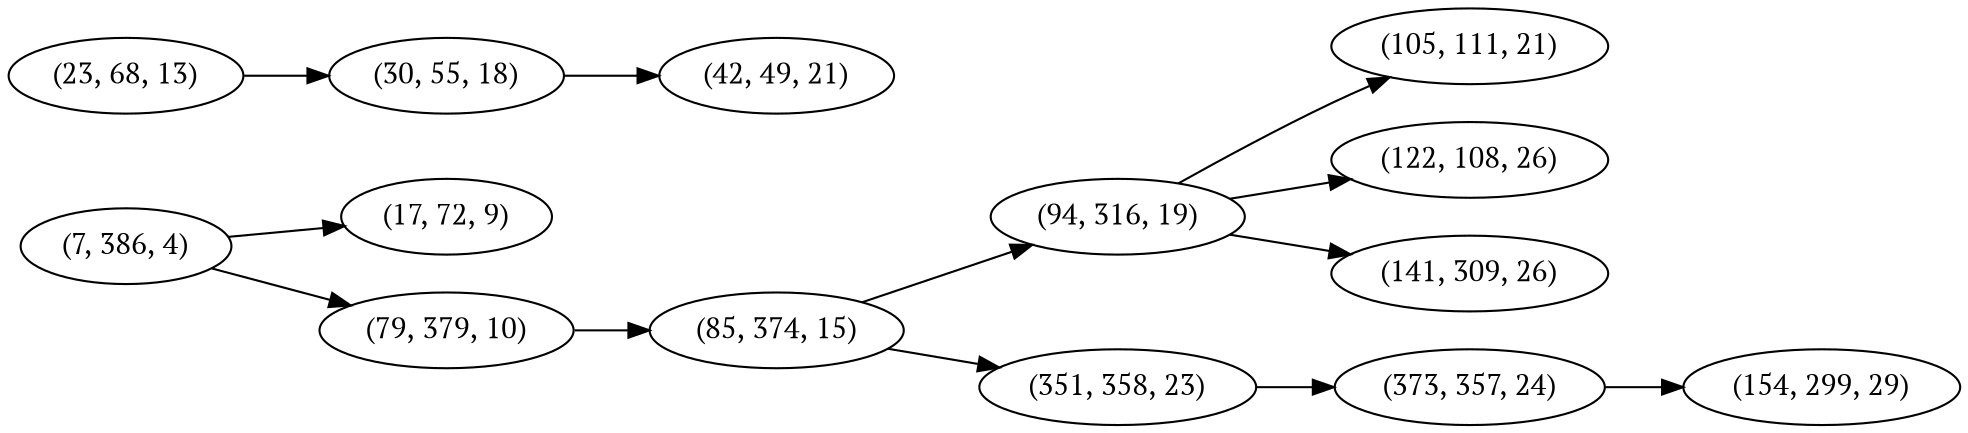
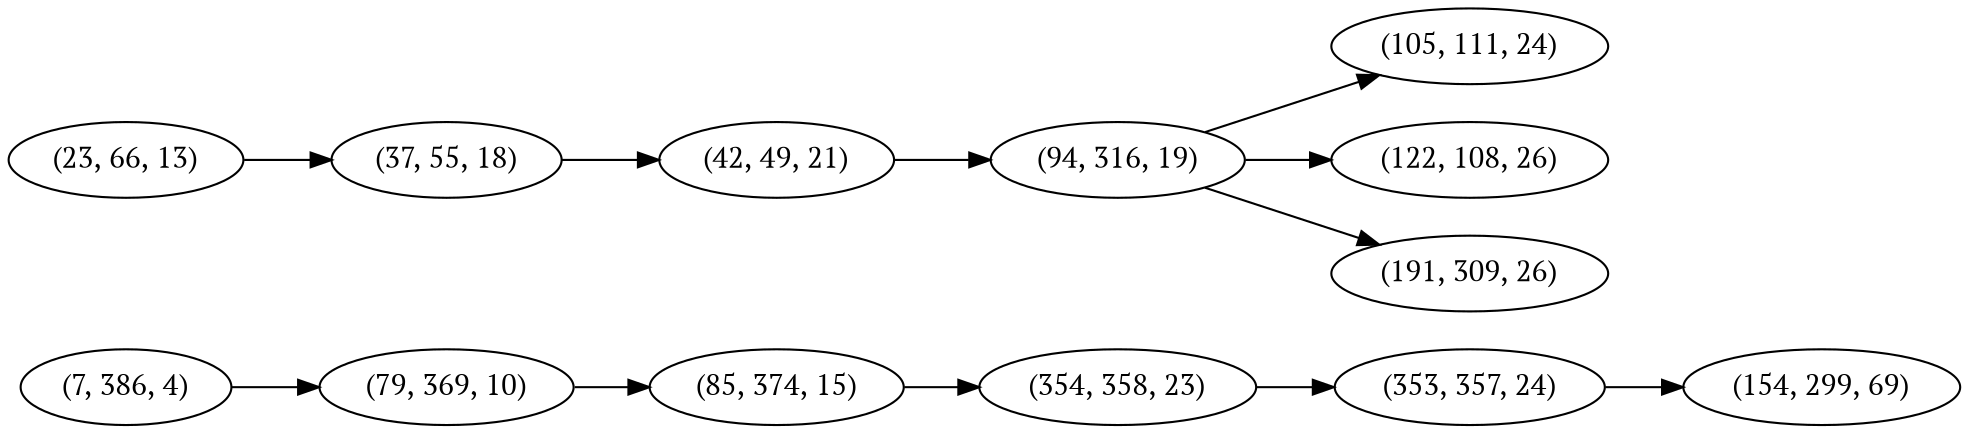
(1470, 46) -> (1470, 46)
(126, 76) -> (126, 160)
(447, 76) -> (447, 160)
(447, 217) -> none
(1470, 274) -> (1470, 274)
(937, 277) -> (932, 160)
(447, 330) -> (447, 387)
(1118, 387) -> (1118, 387)
(1470, 387) -> (1470, 387)
(1822, 387) -> (1822, 387)
